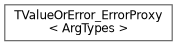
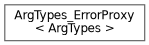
(88, 23) -> (75, 23)
